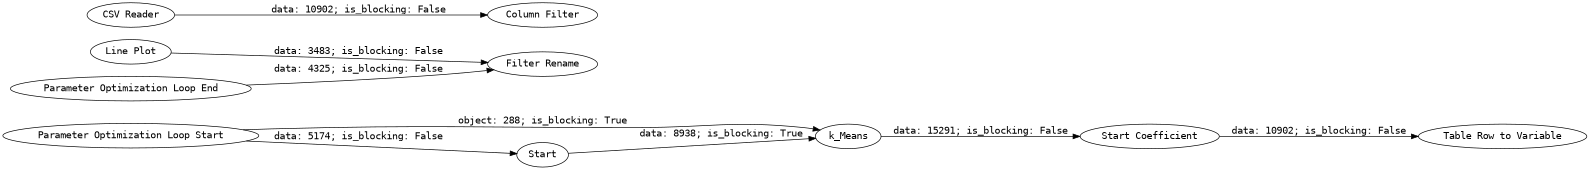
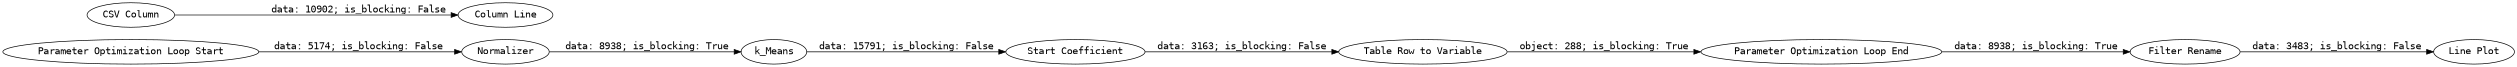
(131, 15) -> (131, 15)
(543, 15) -> (505, 15)
none -> (1600, 52)
(326, 58) -> (2333, 52)
(358, 69) -> (2036, 47)
(528, 127) -> none
(981, 131) -> (906, 47)
(1319, 131) -> (1242, 47)
(543, 155) -> (505, 52)
